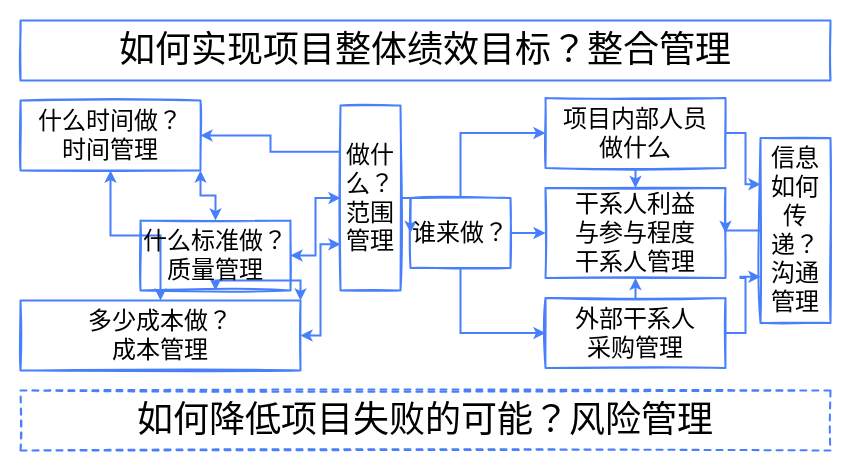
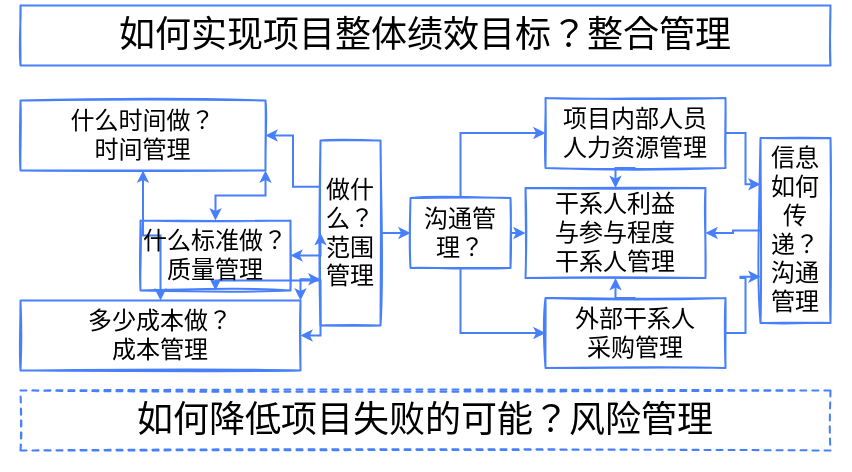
(426, 51) -> (426, 36)
(636, 134) -> (636, 134)
(111, 136) -> (143, 136)
(371, 198) -> (351, 233)
(636, 233) -> (616, 233)
(461, 234) -> (461, 234)
